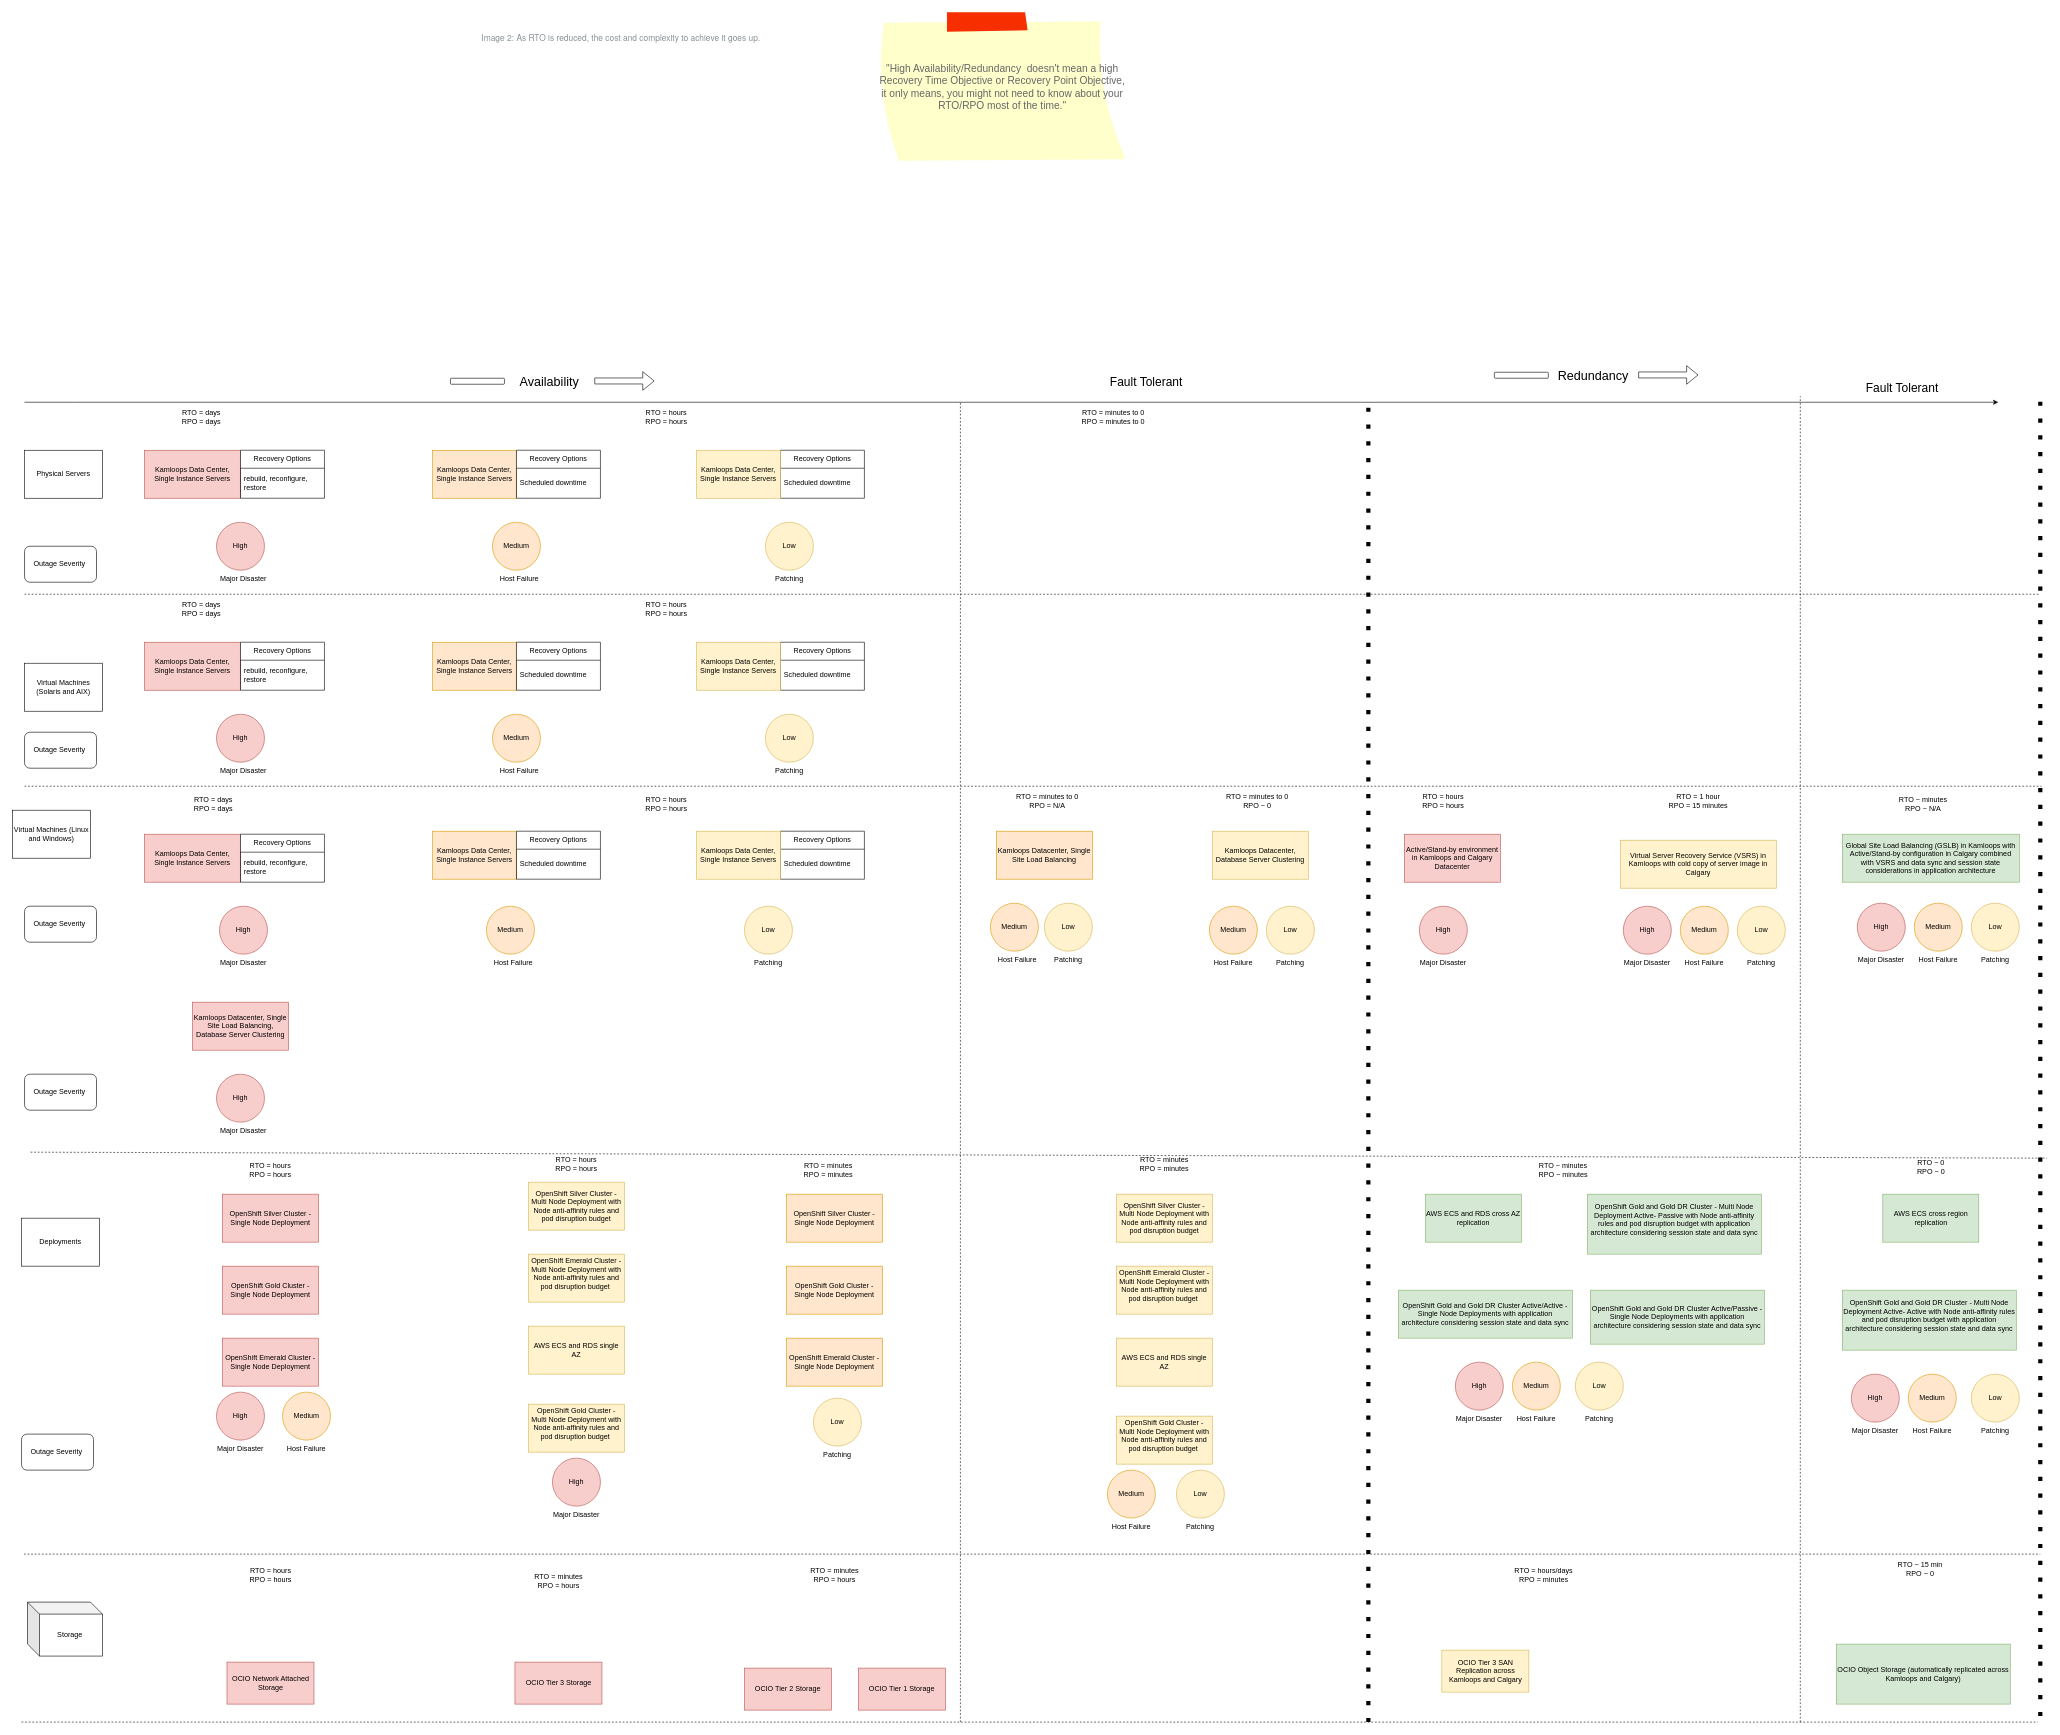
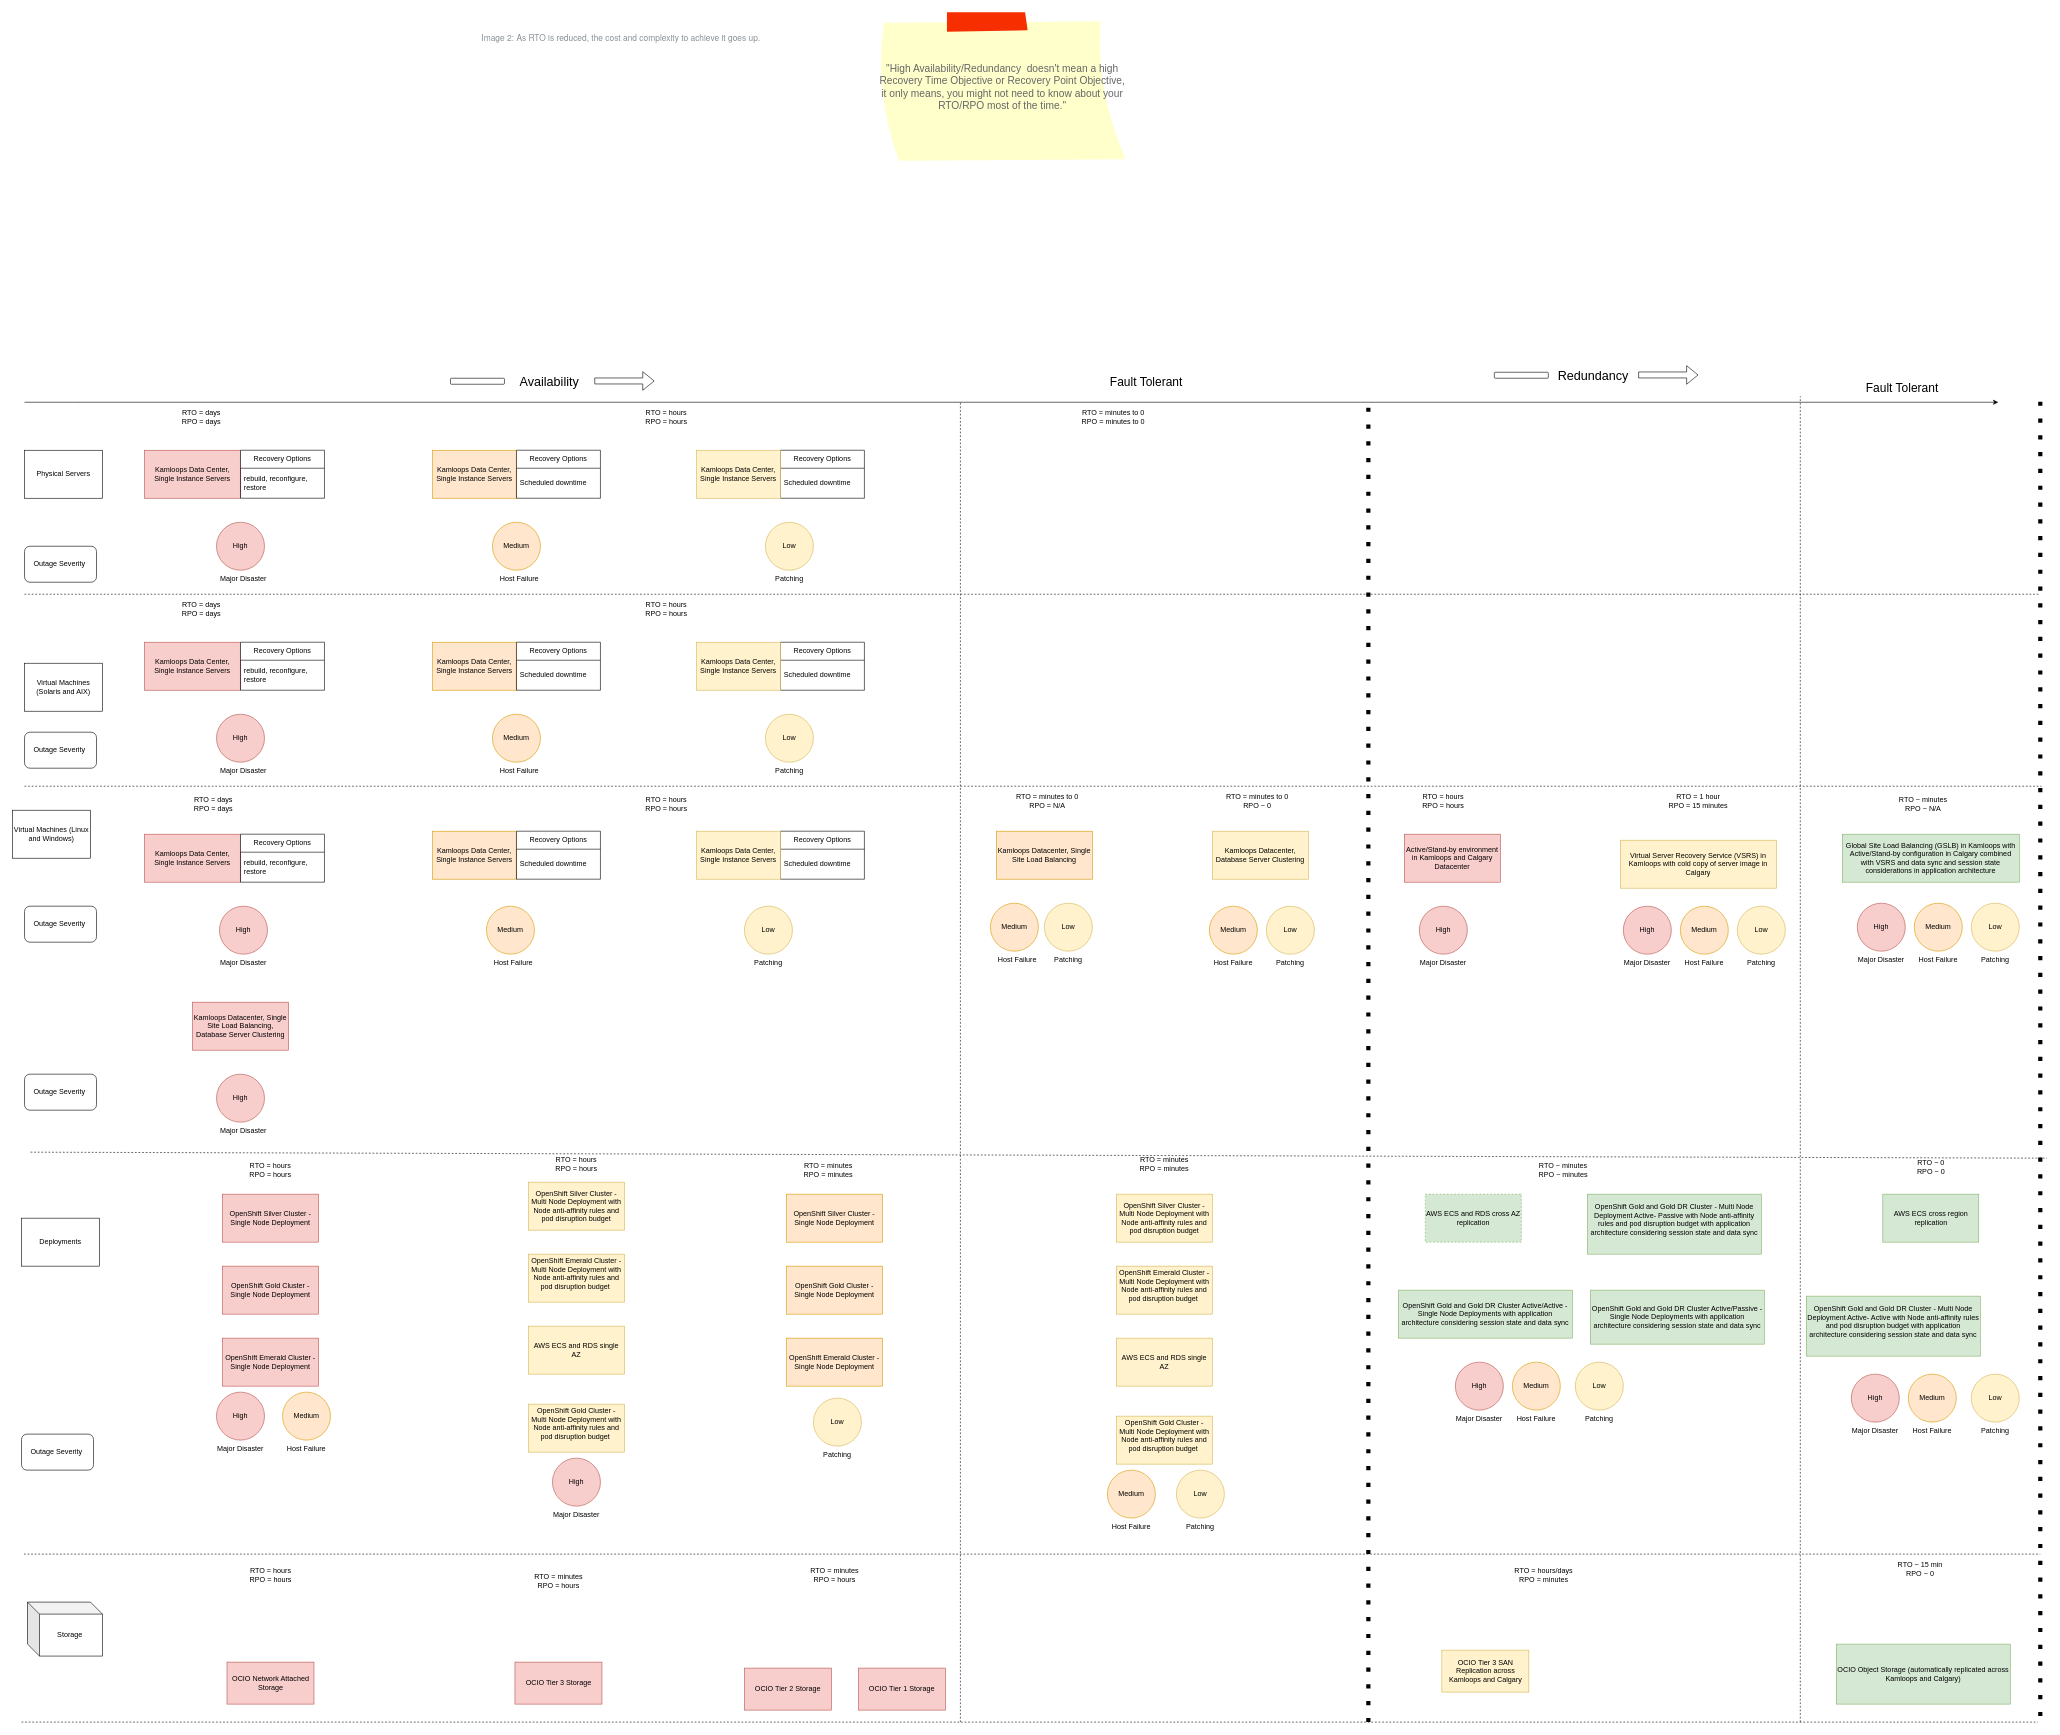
(1473, 1218) -> (1473, 1218)
(1929, 1320) -> (1893, 1326)
